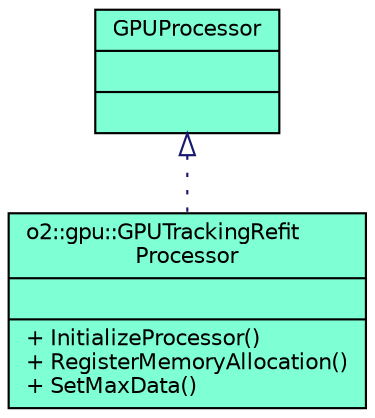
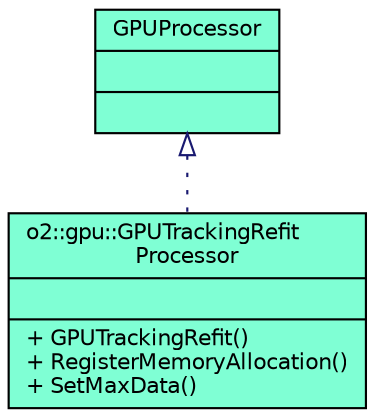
(144, 339) -> (137, 339)
